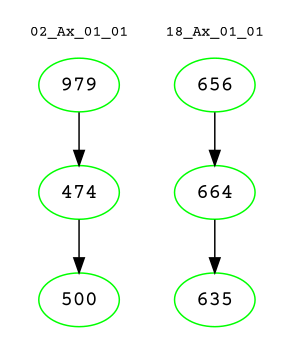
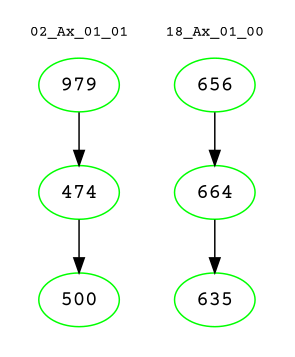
(216, 32) -> (216, 32)
